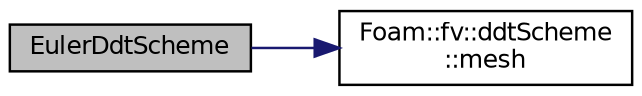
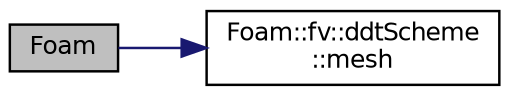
(130, 48) -> (64, 48)
